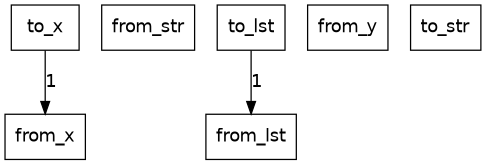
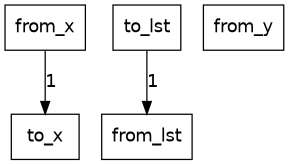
(148, 28) -> none
(446, 28) -> none
(45, 76) -> (45, 76)
